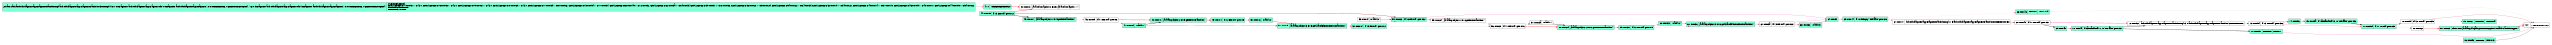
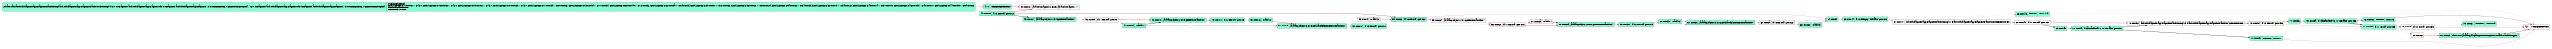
none -> (2359, 20)
